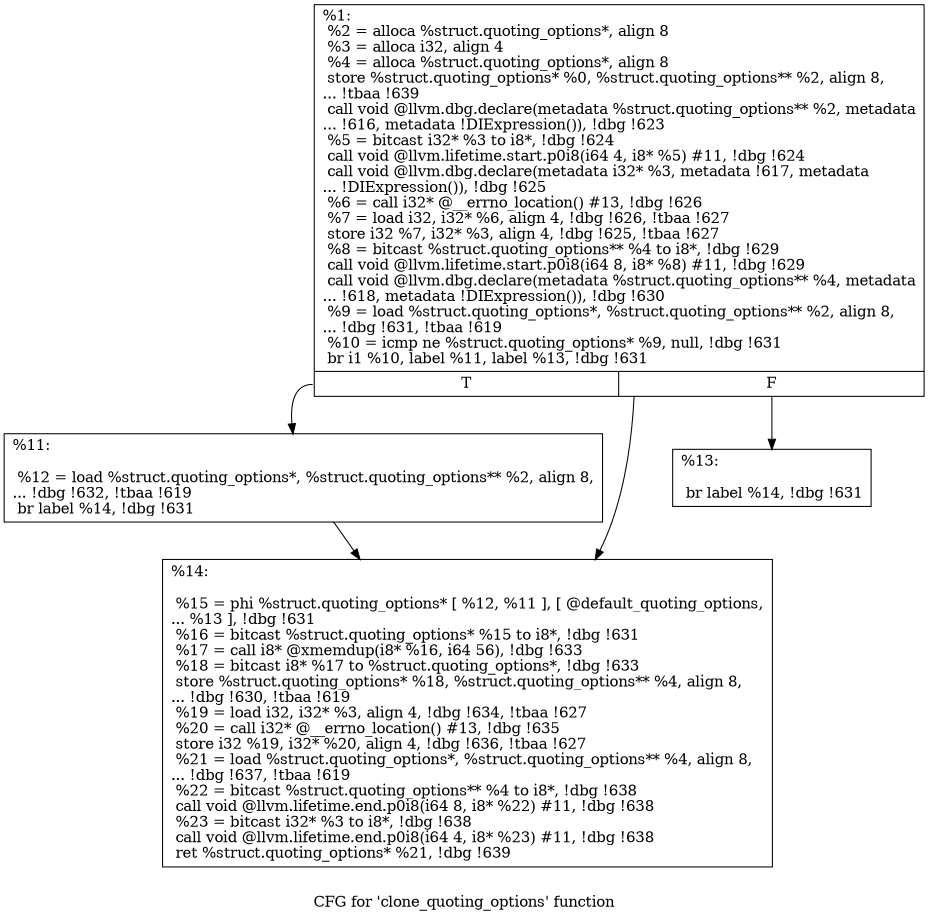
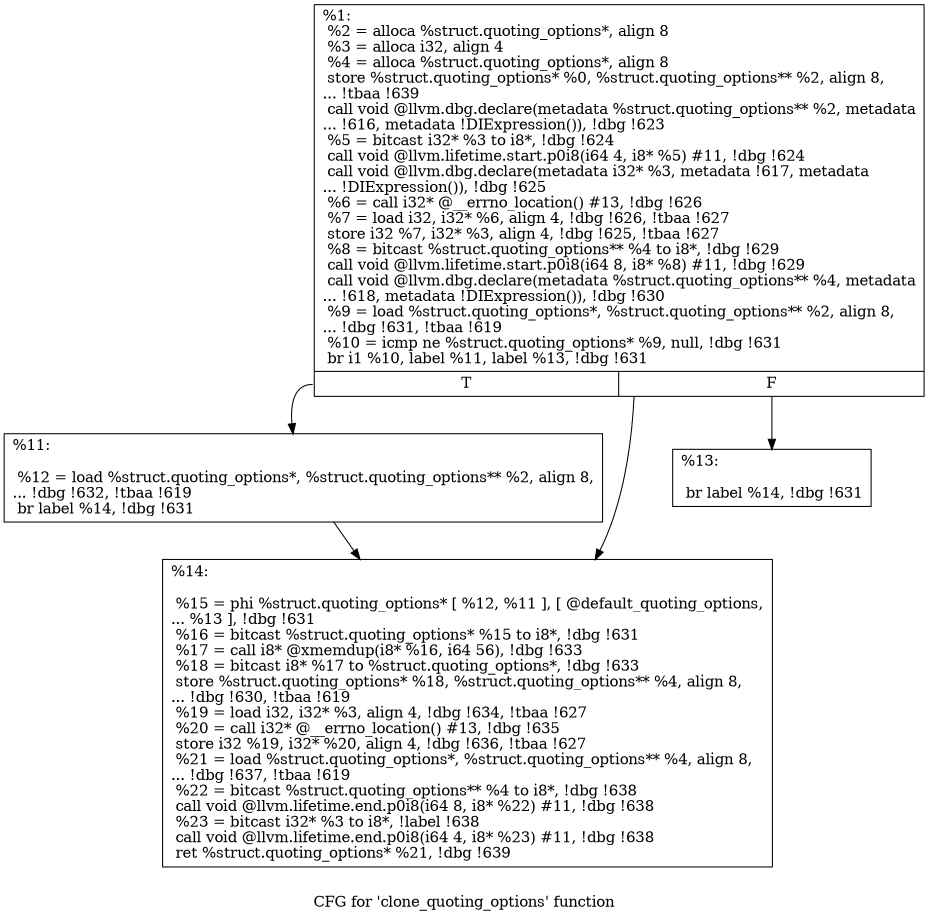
(322, 822) -> (326, 822)
